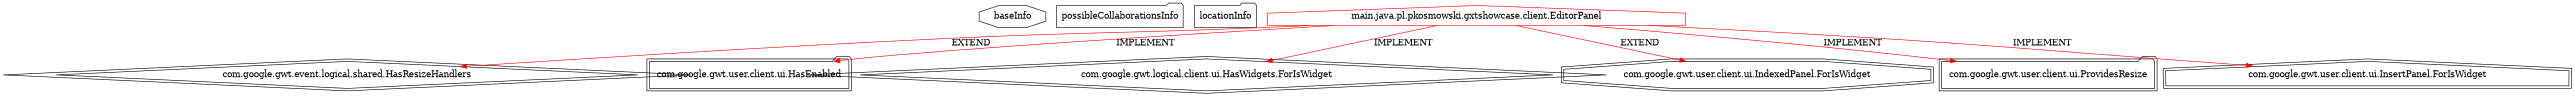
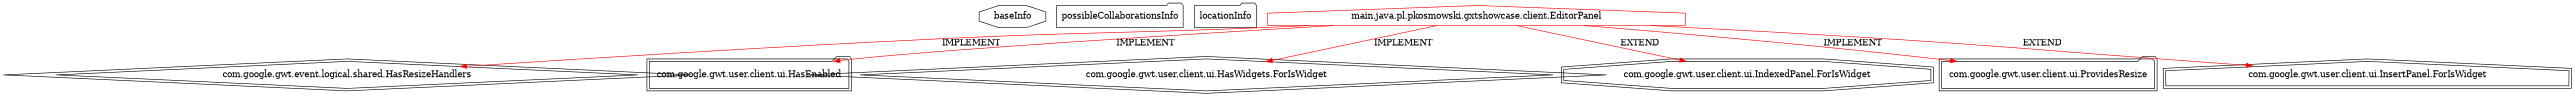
(971, 43) -> (971, 43)
(2042, 43) -> (2042, 43)
(1206, 75) -> (1206, 75)
